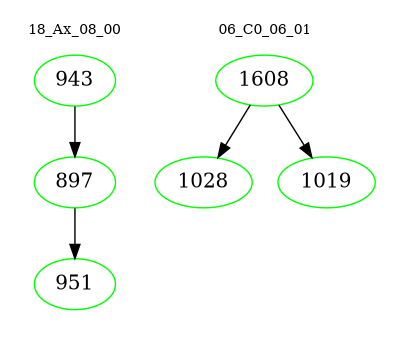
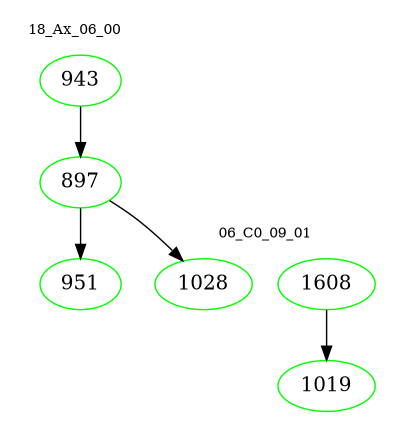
(75, 30) -> (75, 30)
(265, 30) -> (265, 234)
(238, 125) -> (153, 233)
